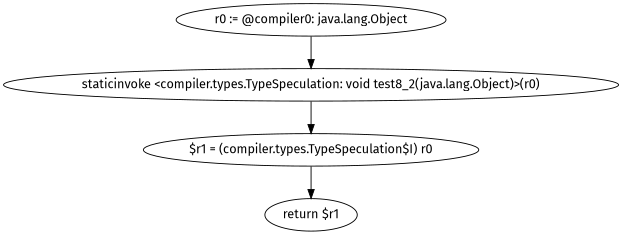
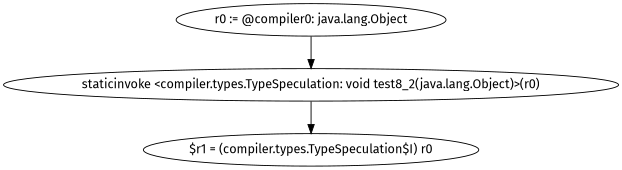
(311, 215) -> none
